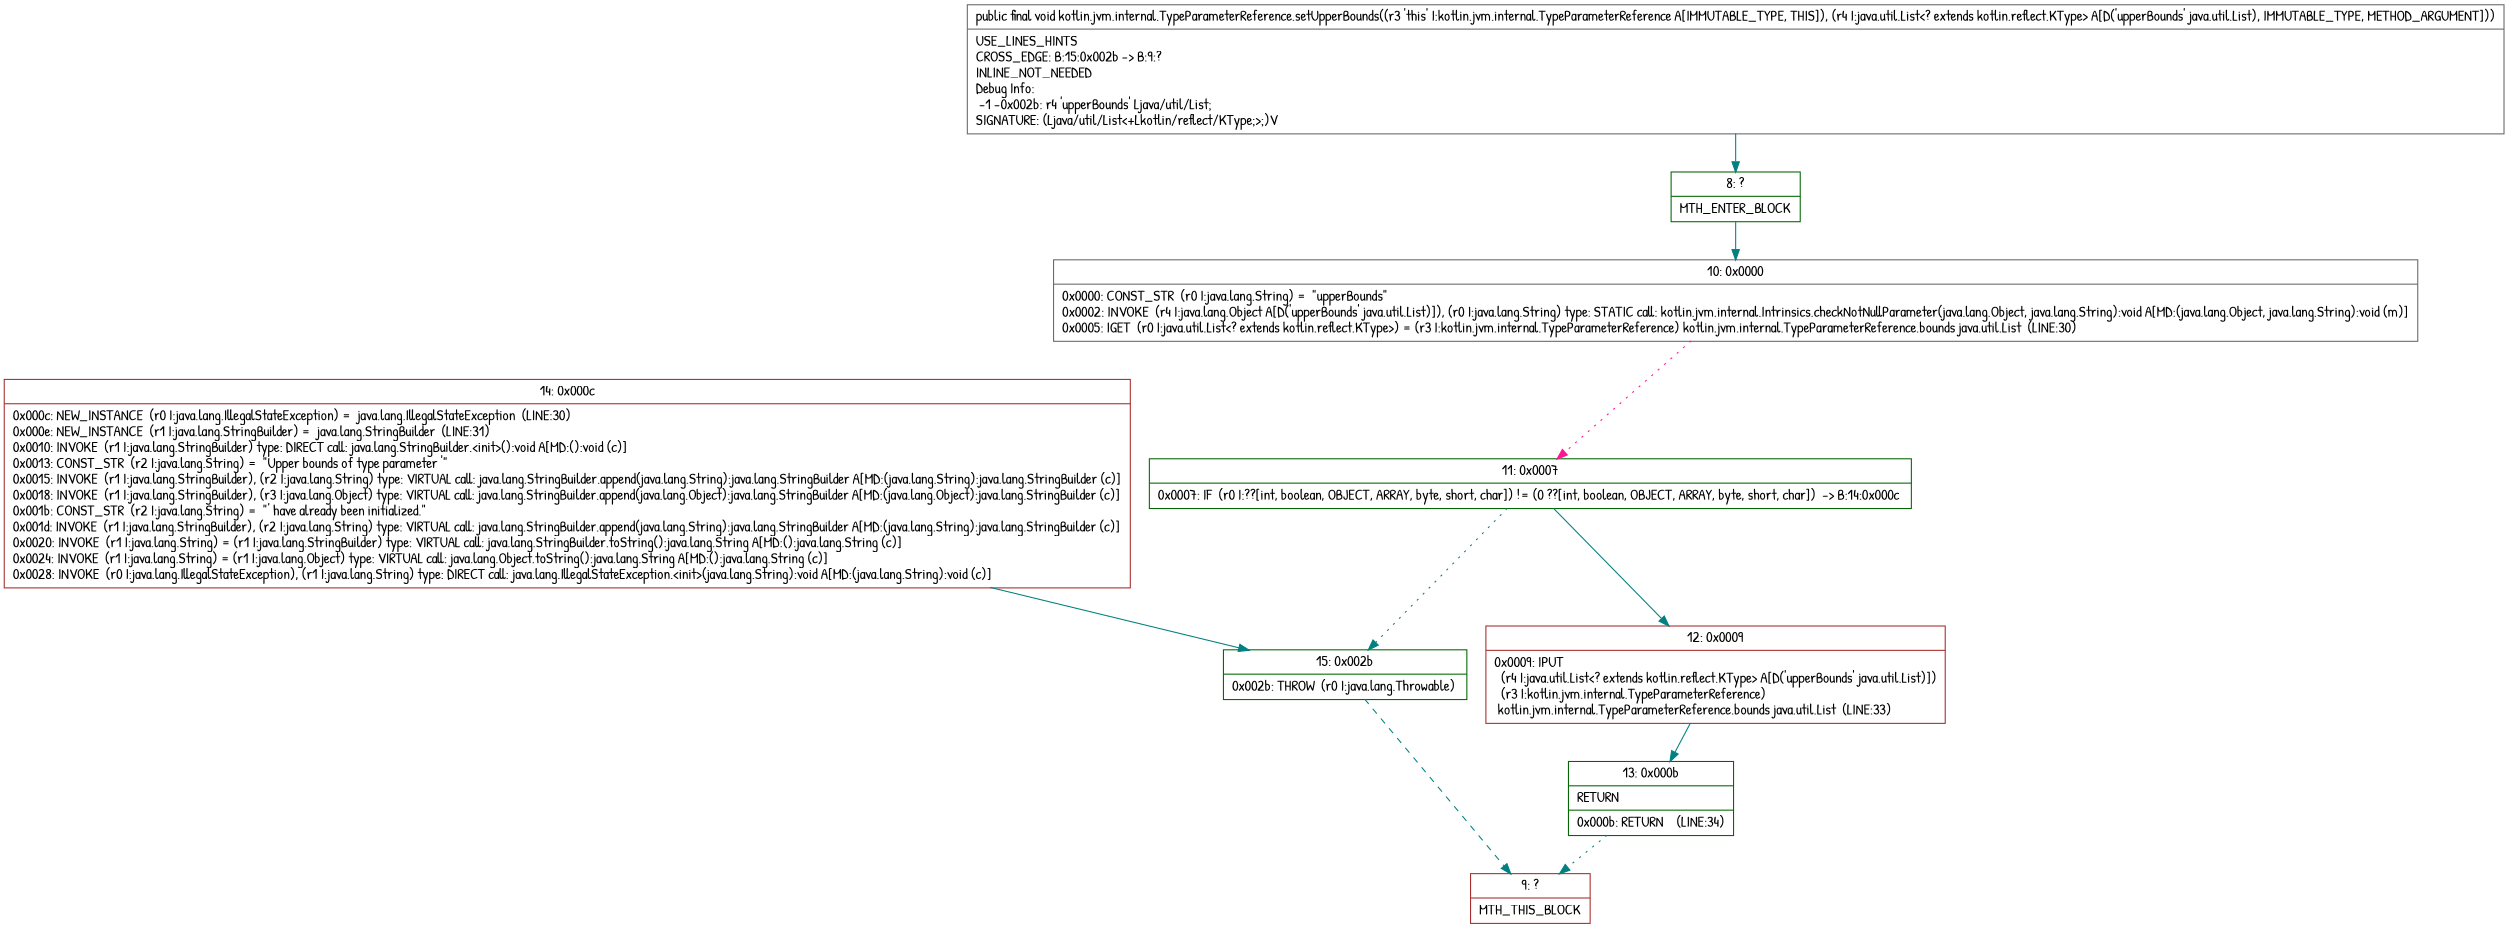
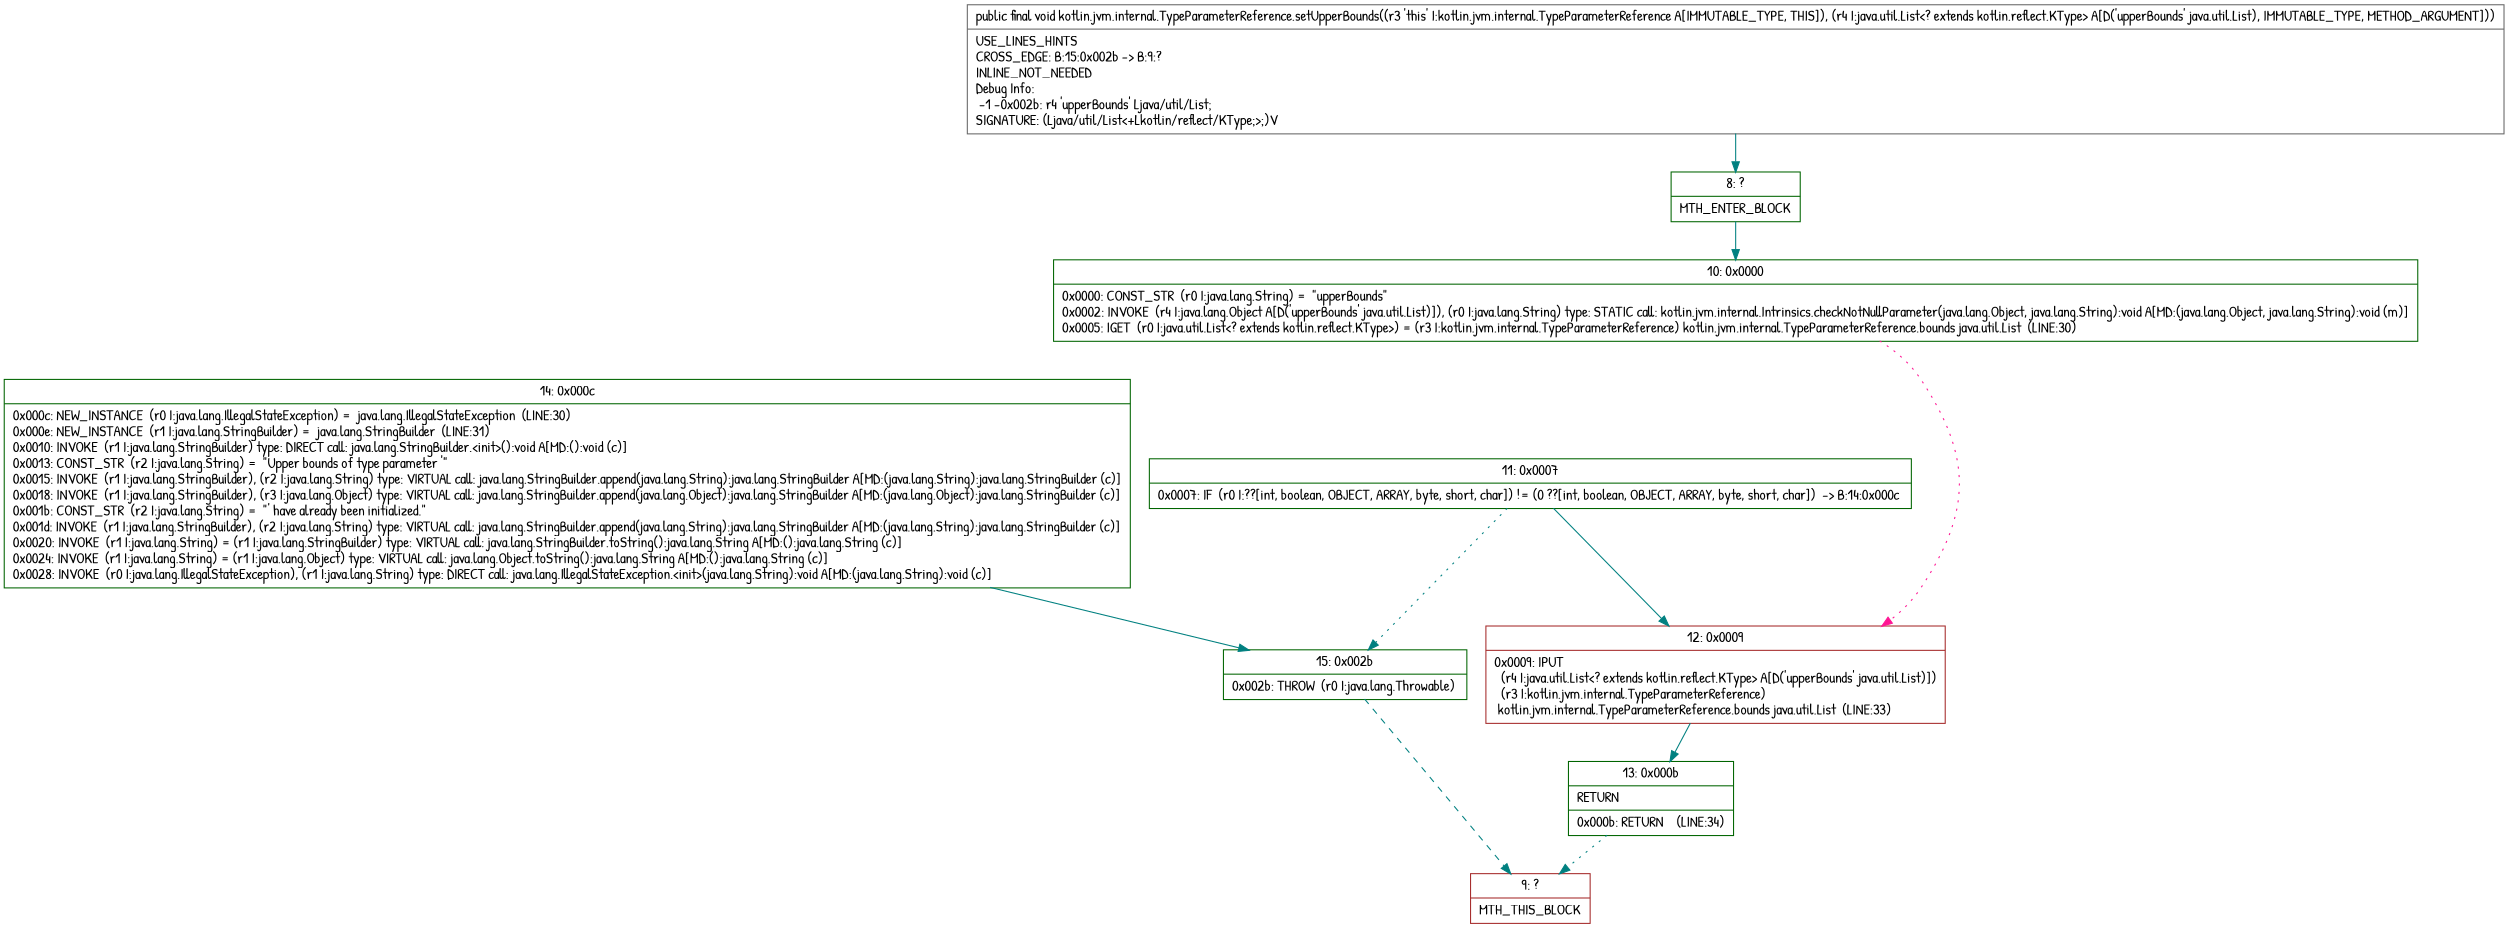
(1736, 301) -> (1736, 301)
(1628, 397) -> (1959, 478)
(567, 484) -> (567, 484)
